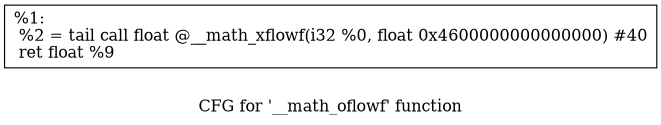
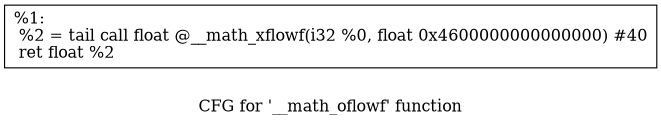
(64, 53) -> (64, 53)
